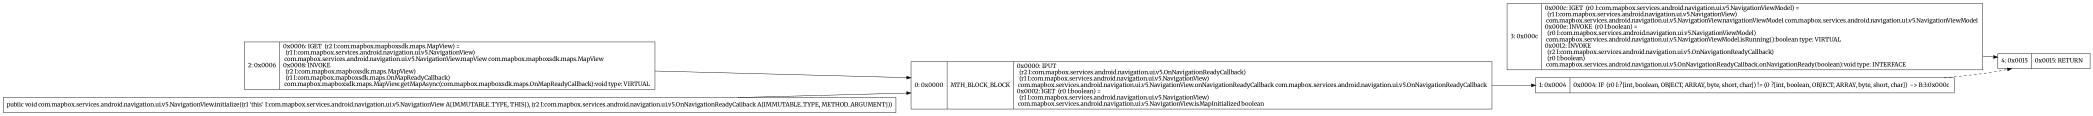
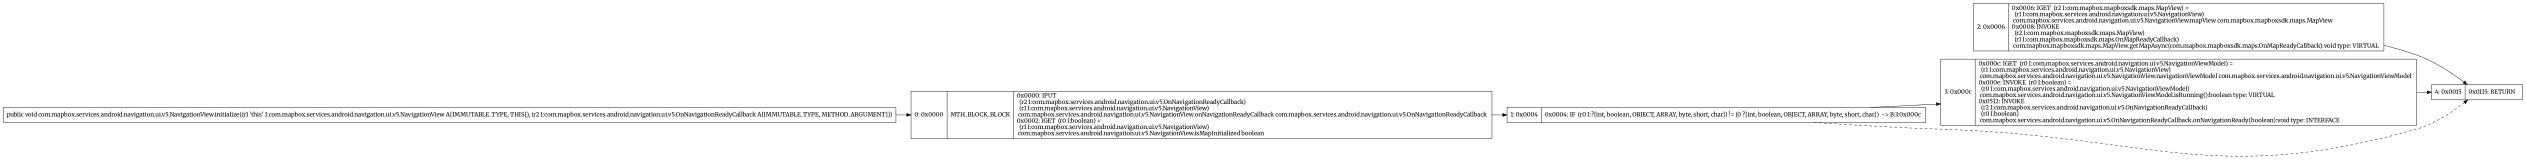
(1569, 46) -> (2003, 102)
(2061, 61) -> (2494, 92)
(781, 74) -> (2426, 59)
none -> (1904, 106)
